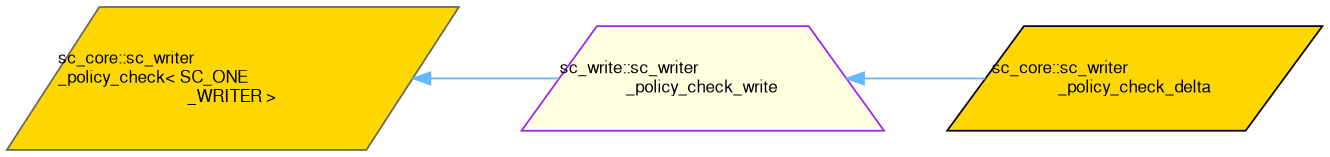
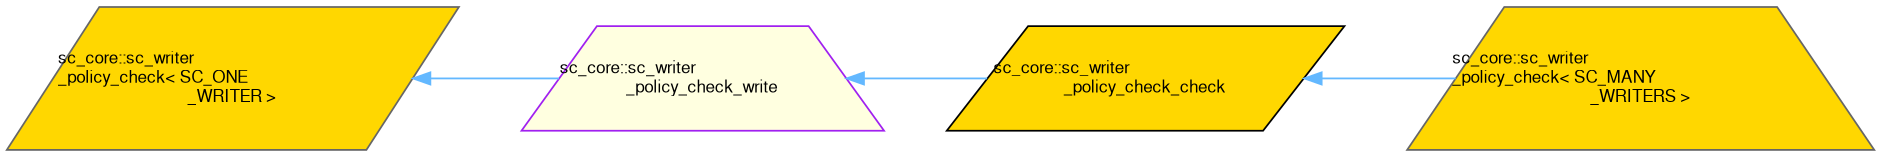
(703, 78) -> (703, 78)
(1135, 78) -> (1146, 78)
none -> (1641, 78)
